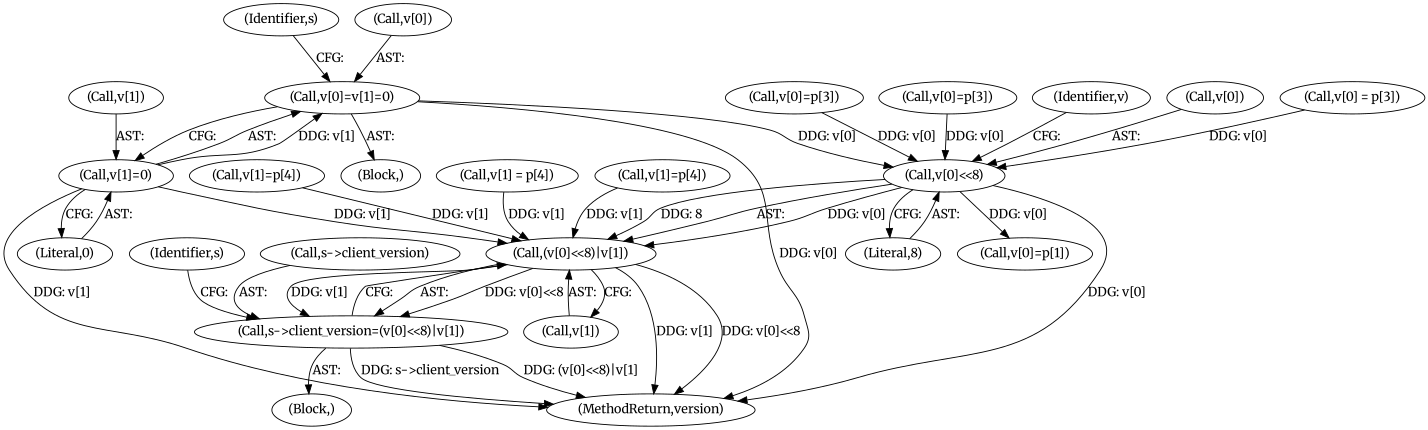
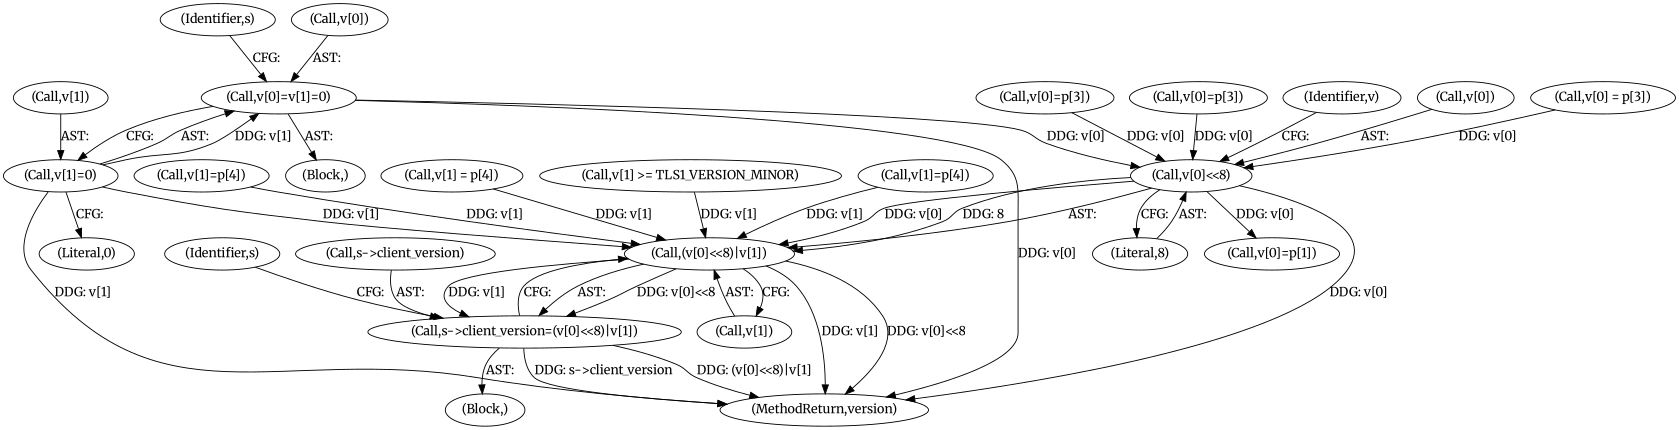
none -> (691, 176)
(97, 221) -> none
